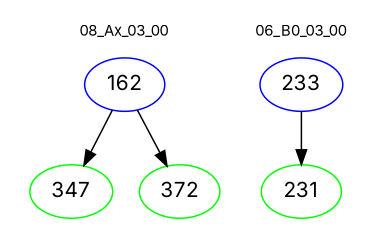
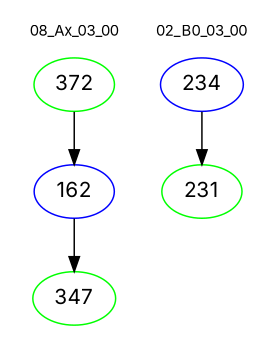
(301, 32) -> (202, 32)
(301, 85) -> (202, 85)
(149, 131) -> (74, 131)
